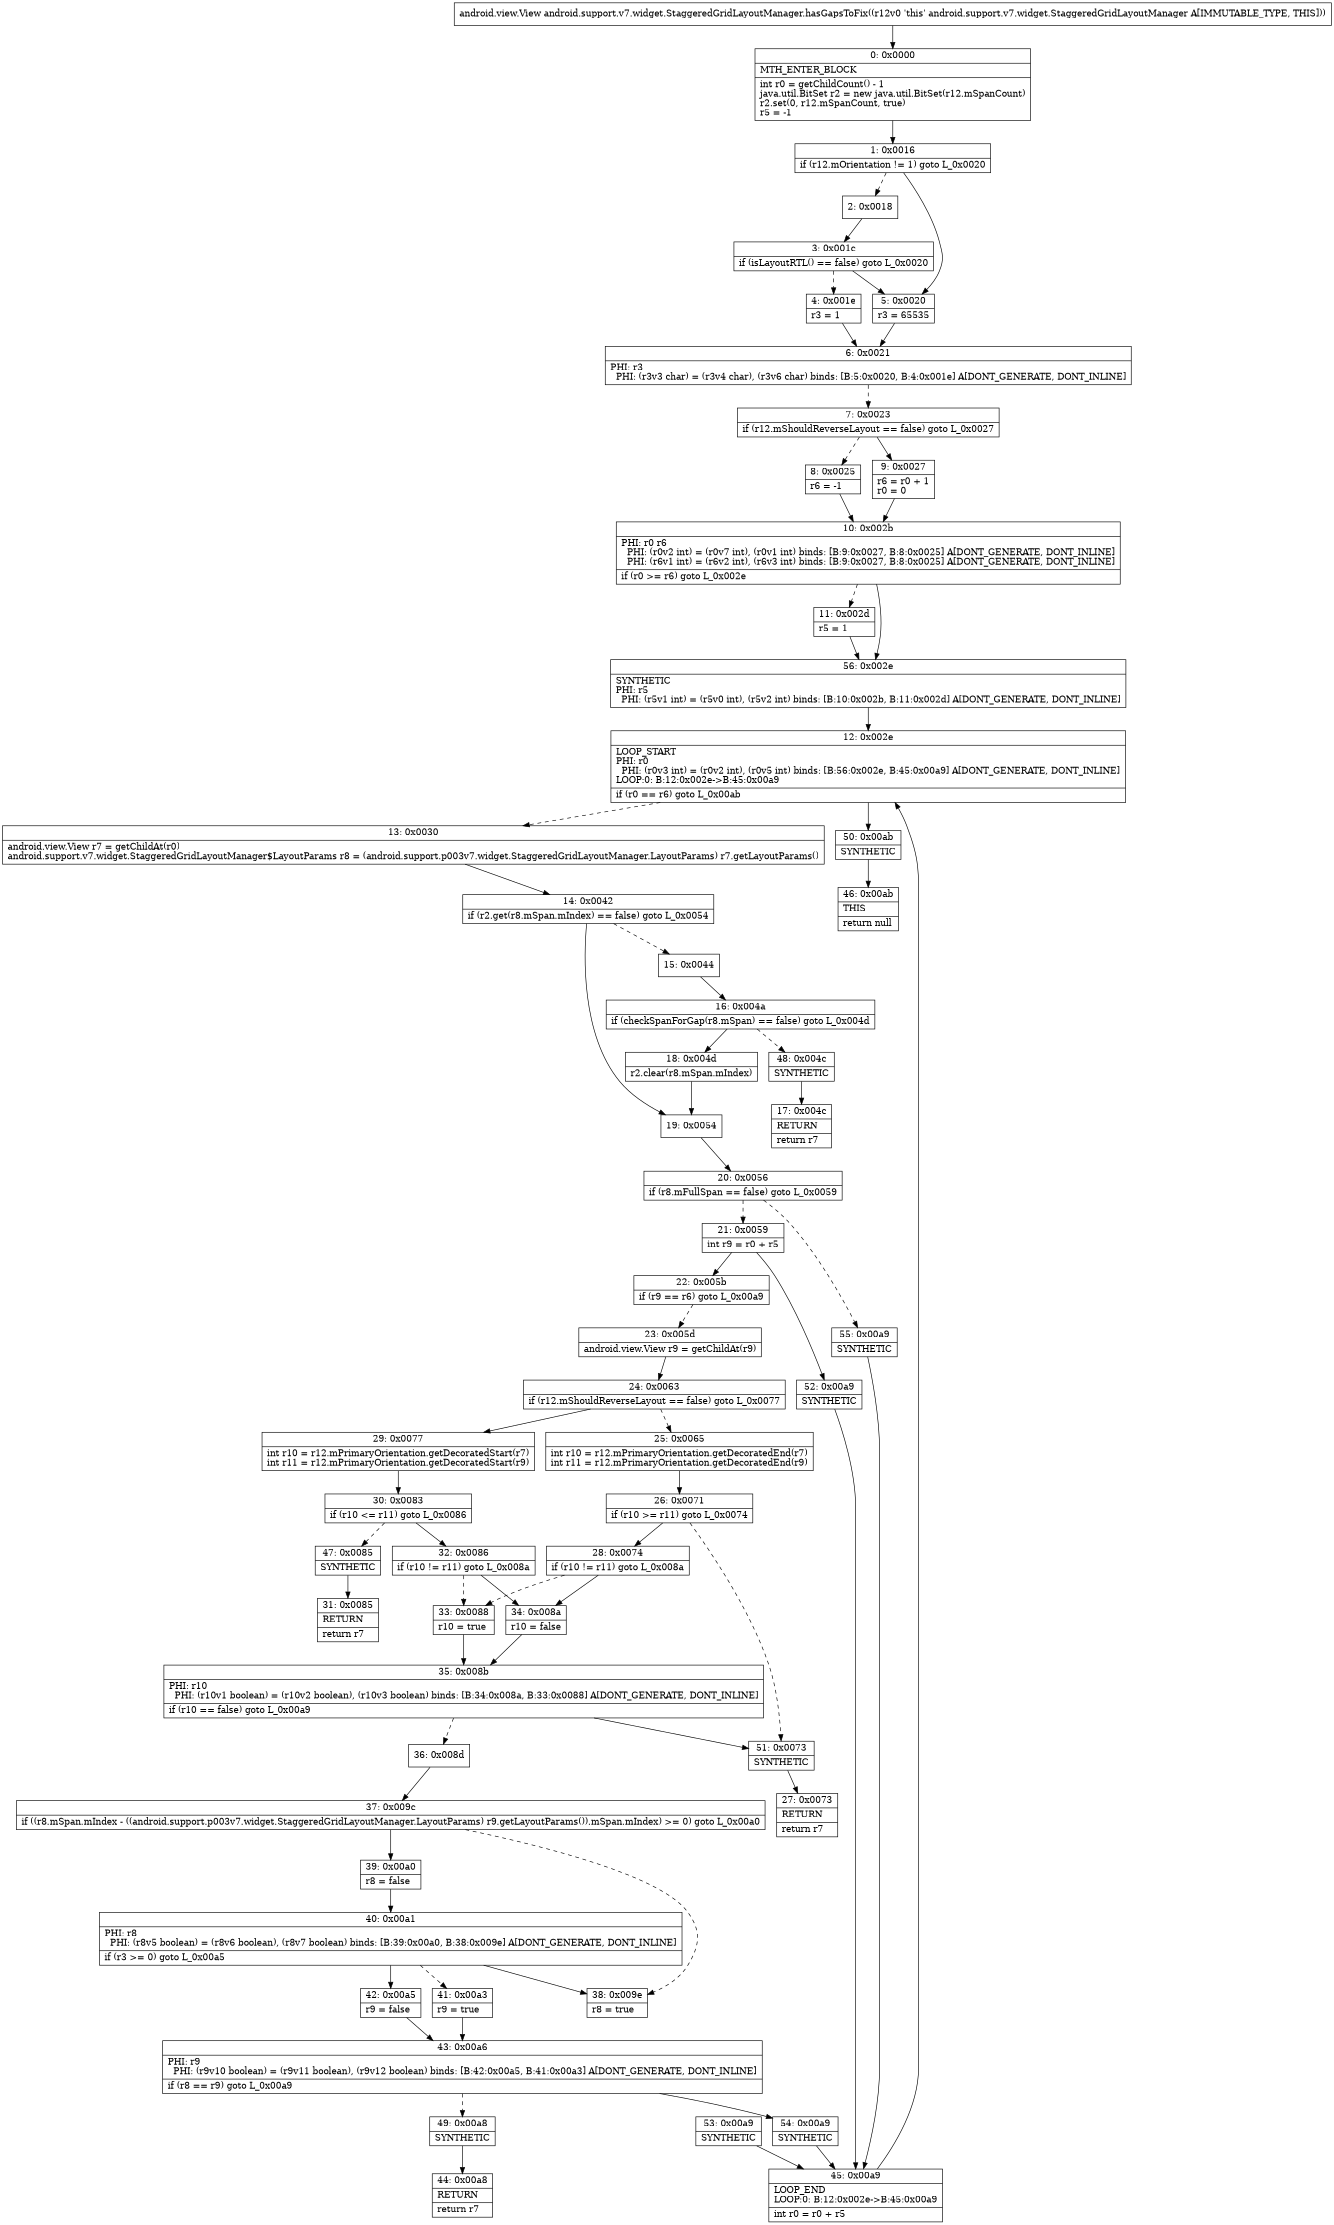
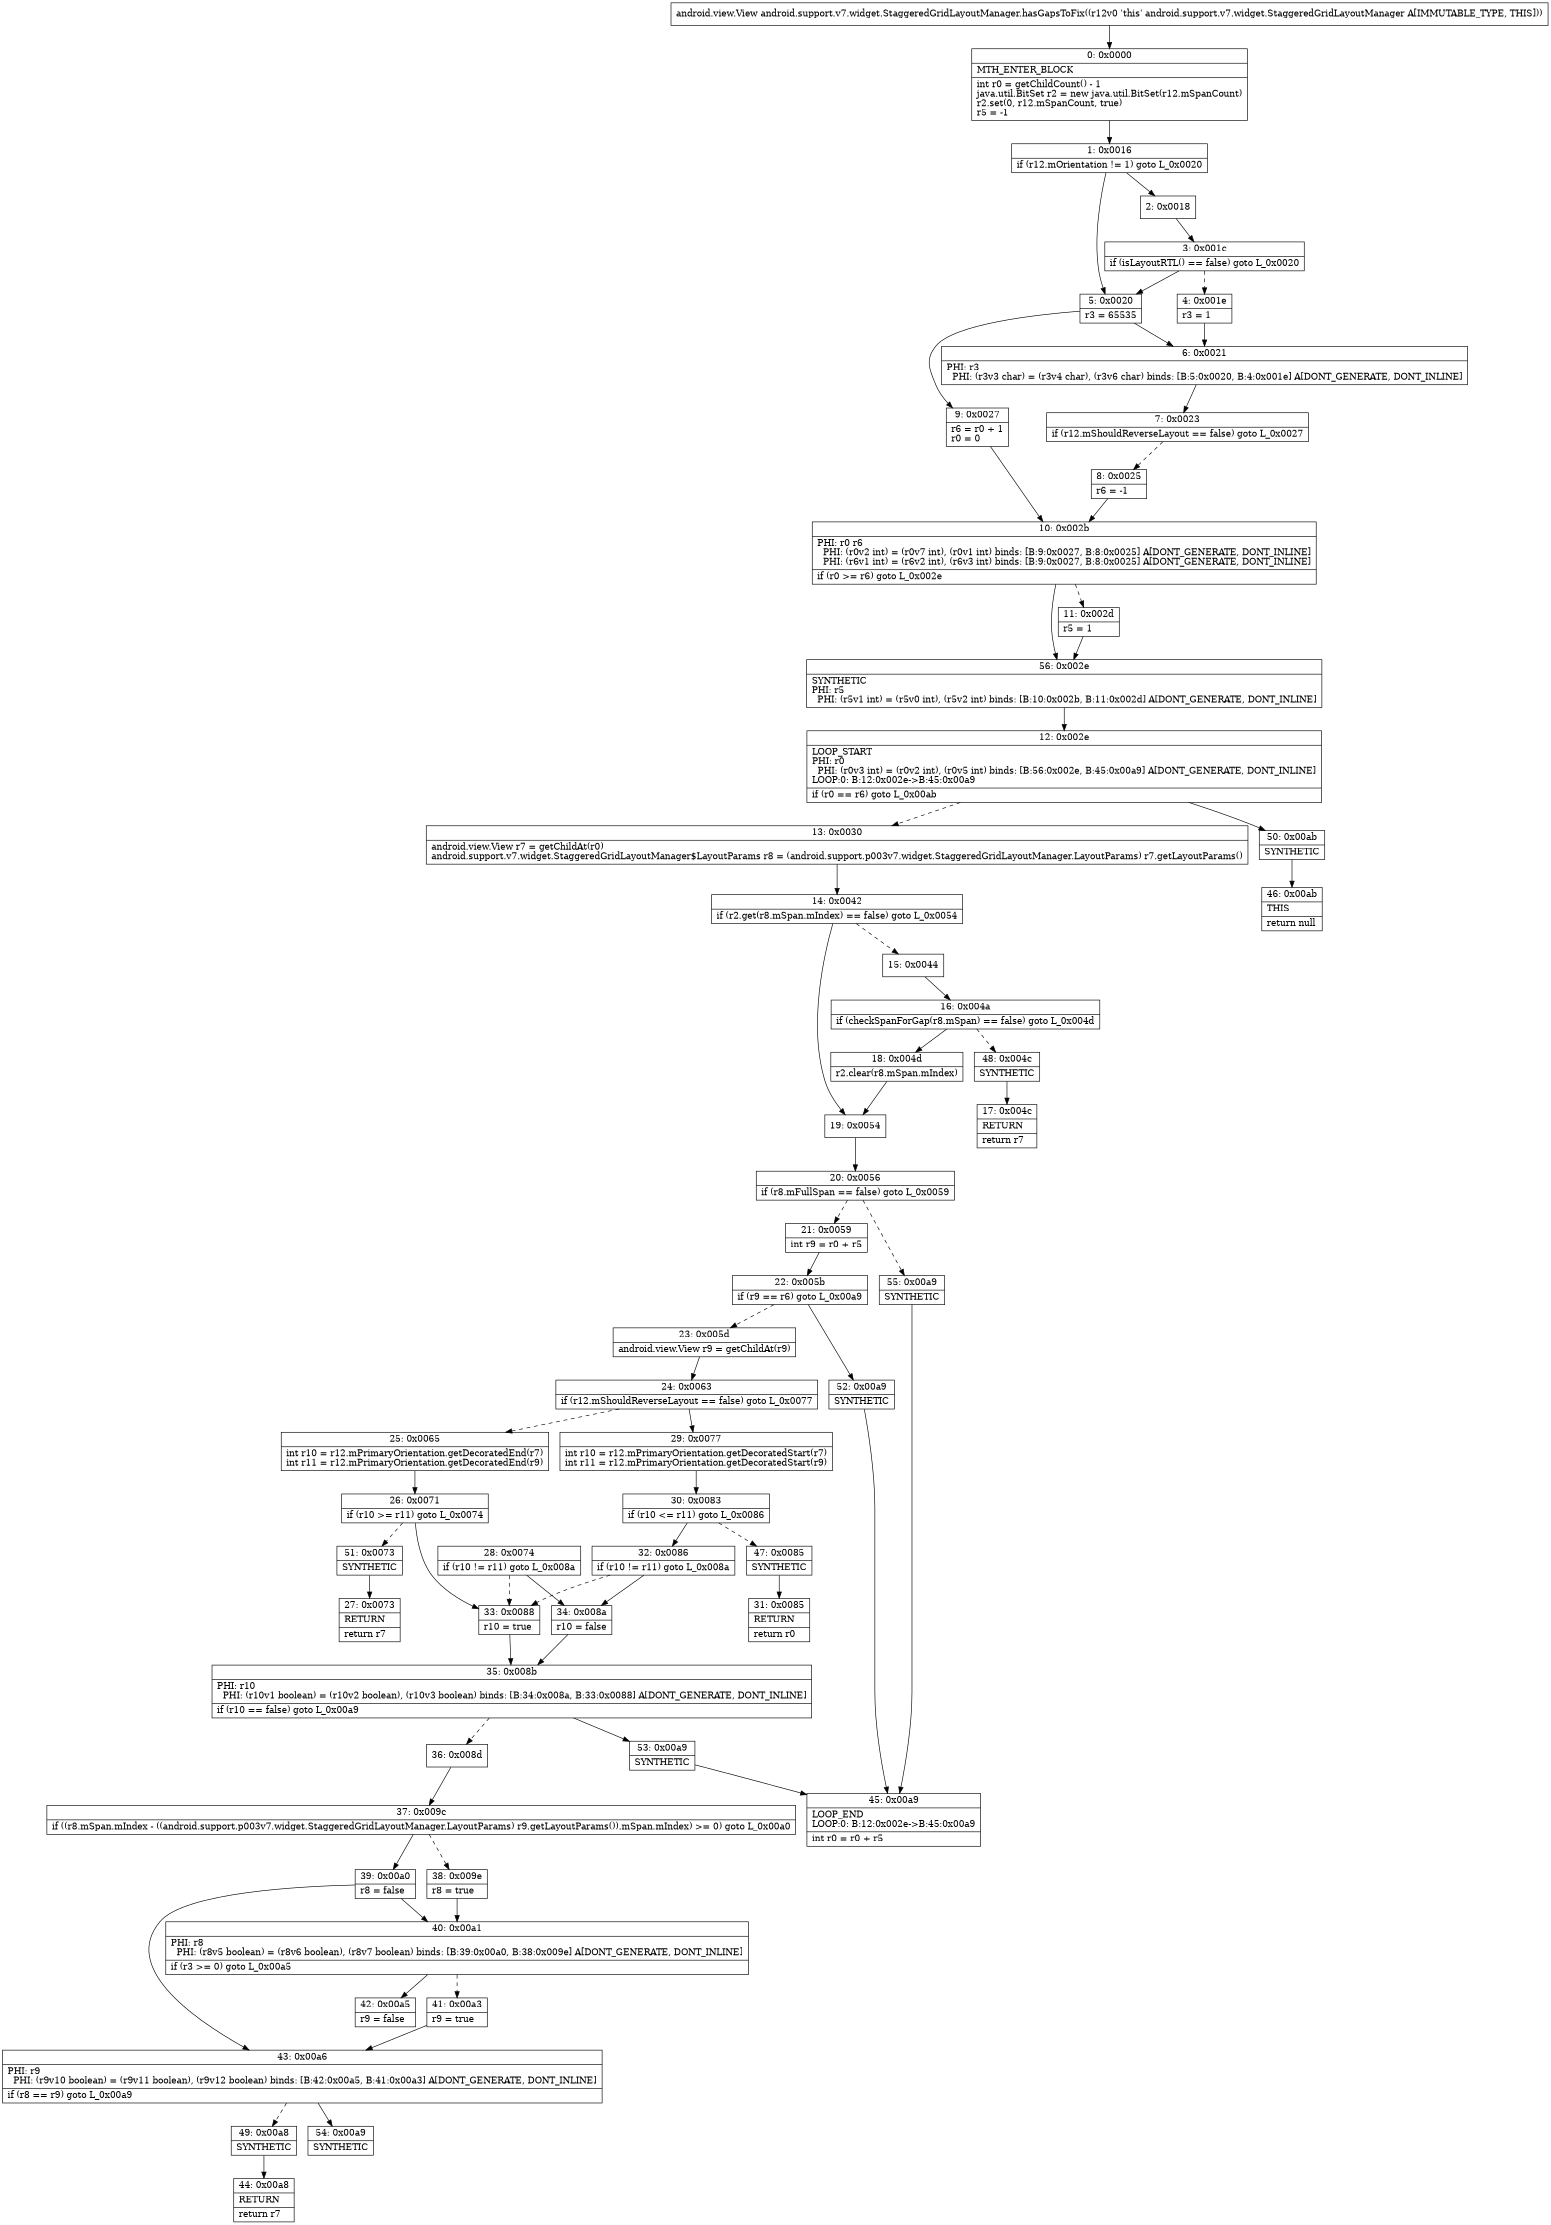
(882, 181) -> (1138, 182)
(868, 393) -> (1191, 396)
(883, 446) -> (974, 327)
(794, 1310) -> (829, 1340)
(919, 1492) -> none
(651, 1532) -> (431, 1574)
(344, 1634) -> (775, 1634)
(668, 1733) -> (599, 1728)
(532, 1979) -> (457, 1907)
(417, 2027) -> (172, 1913)
(824, 2155) -> none
